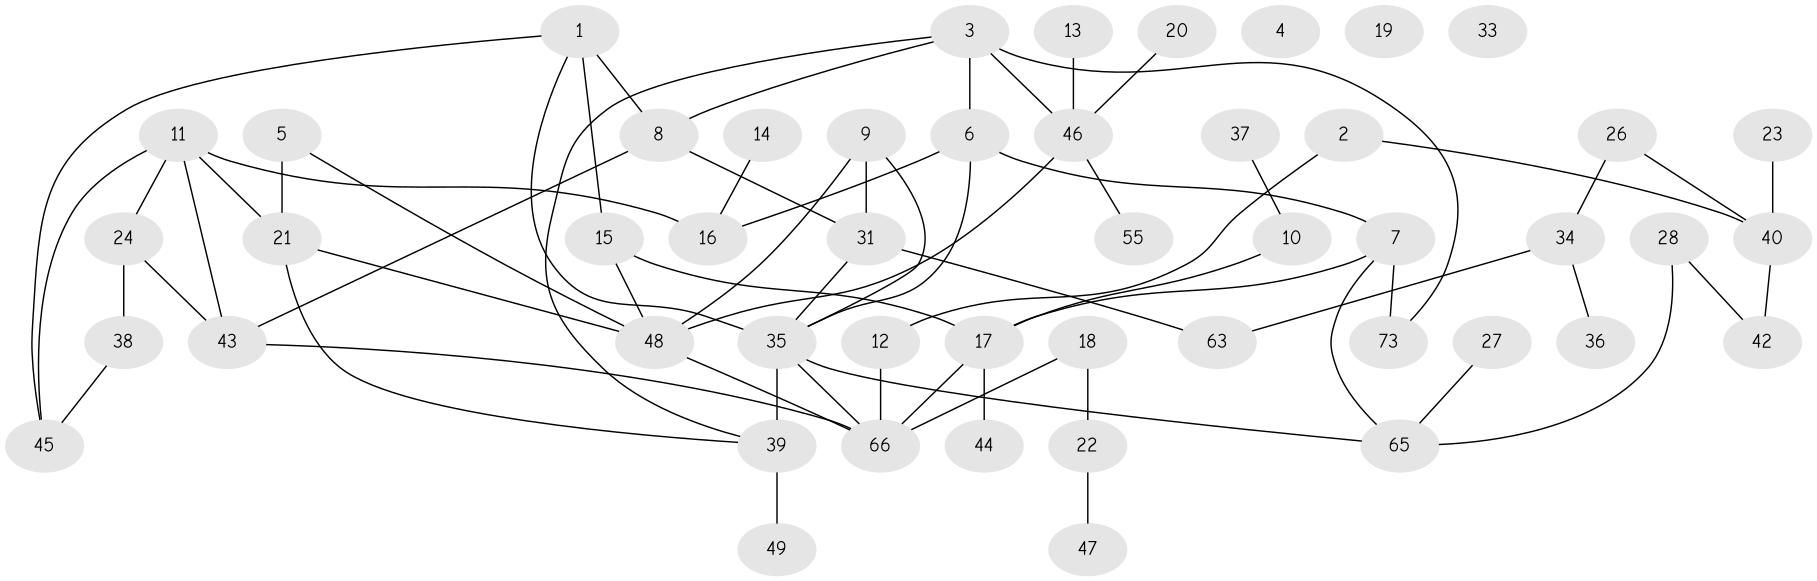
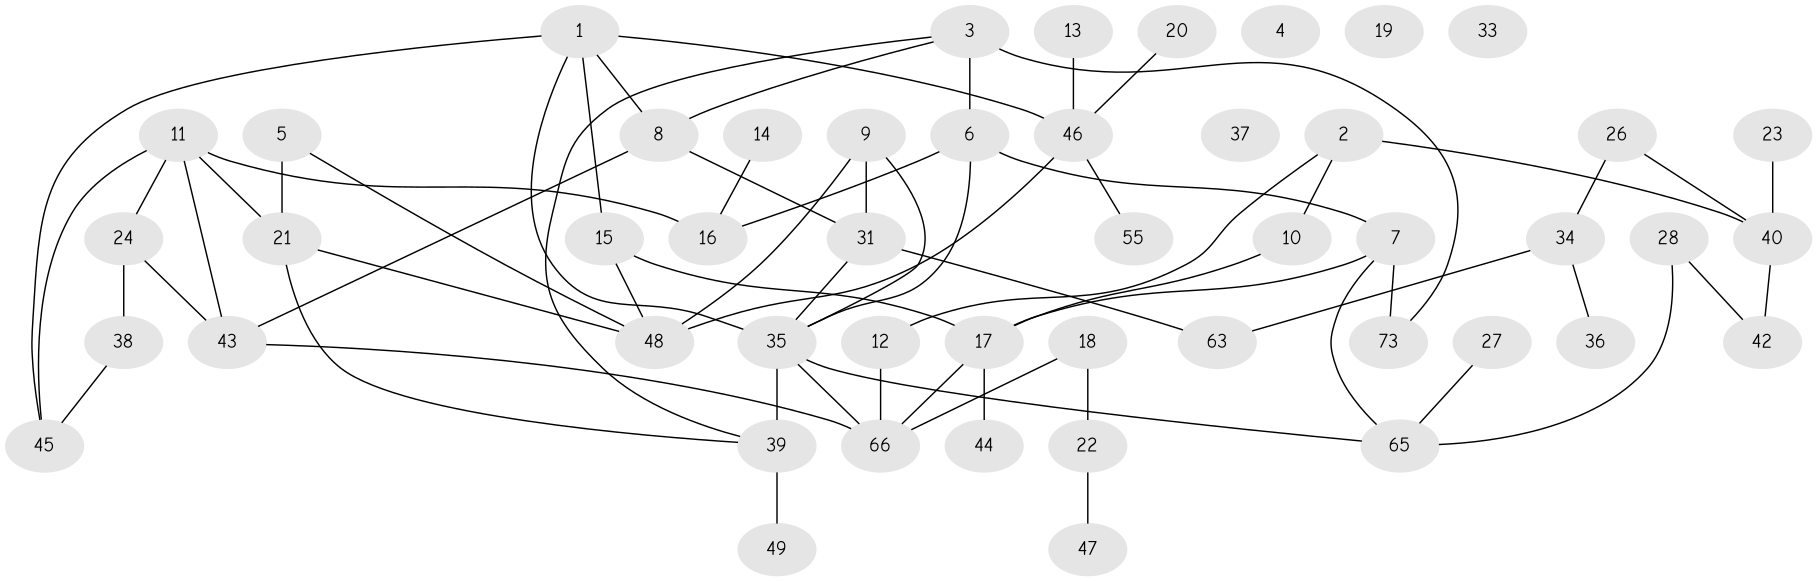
(1021, 83) -> (866, 71)
(1263, 182) -> (1318, 187)
(765, 391) -> none
